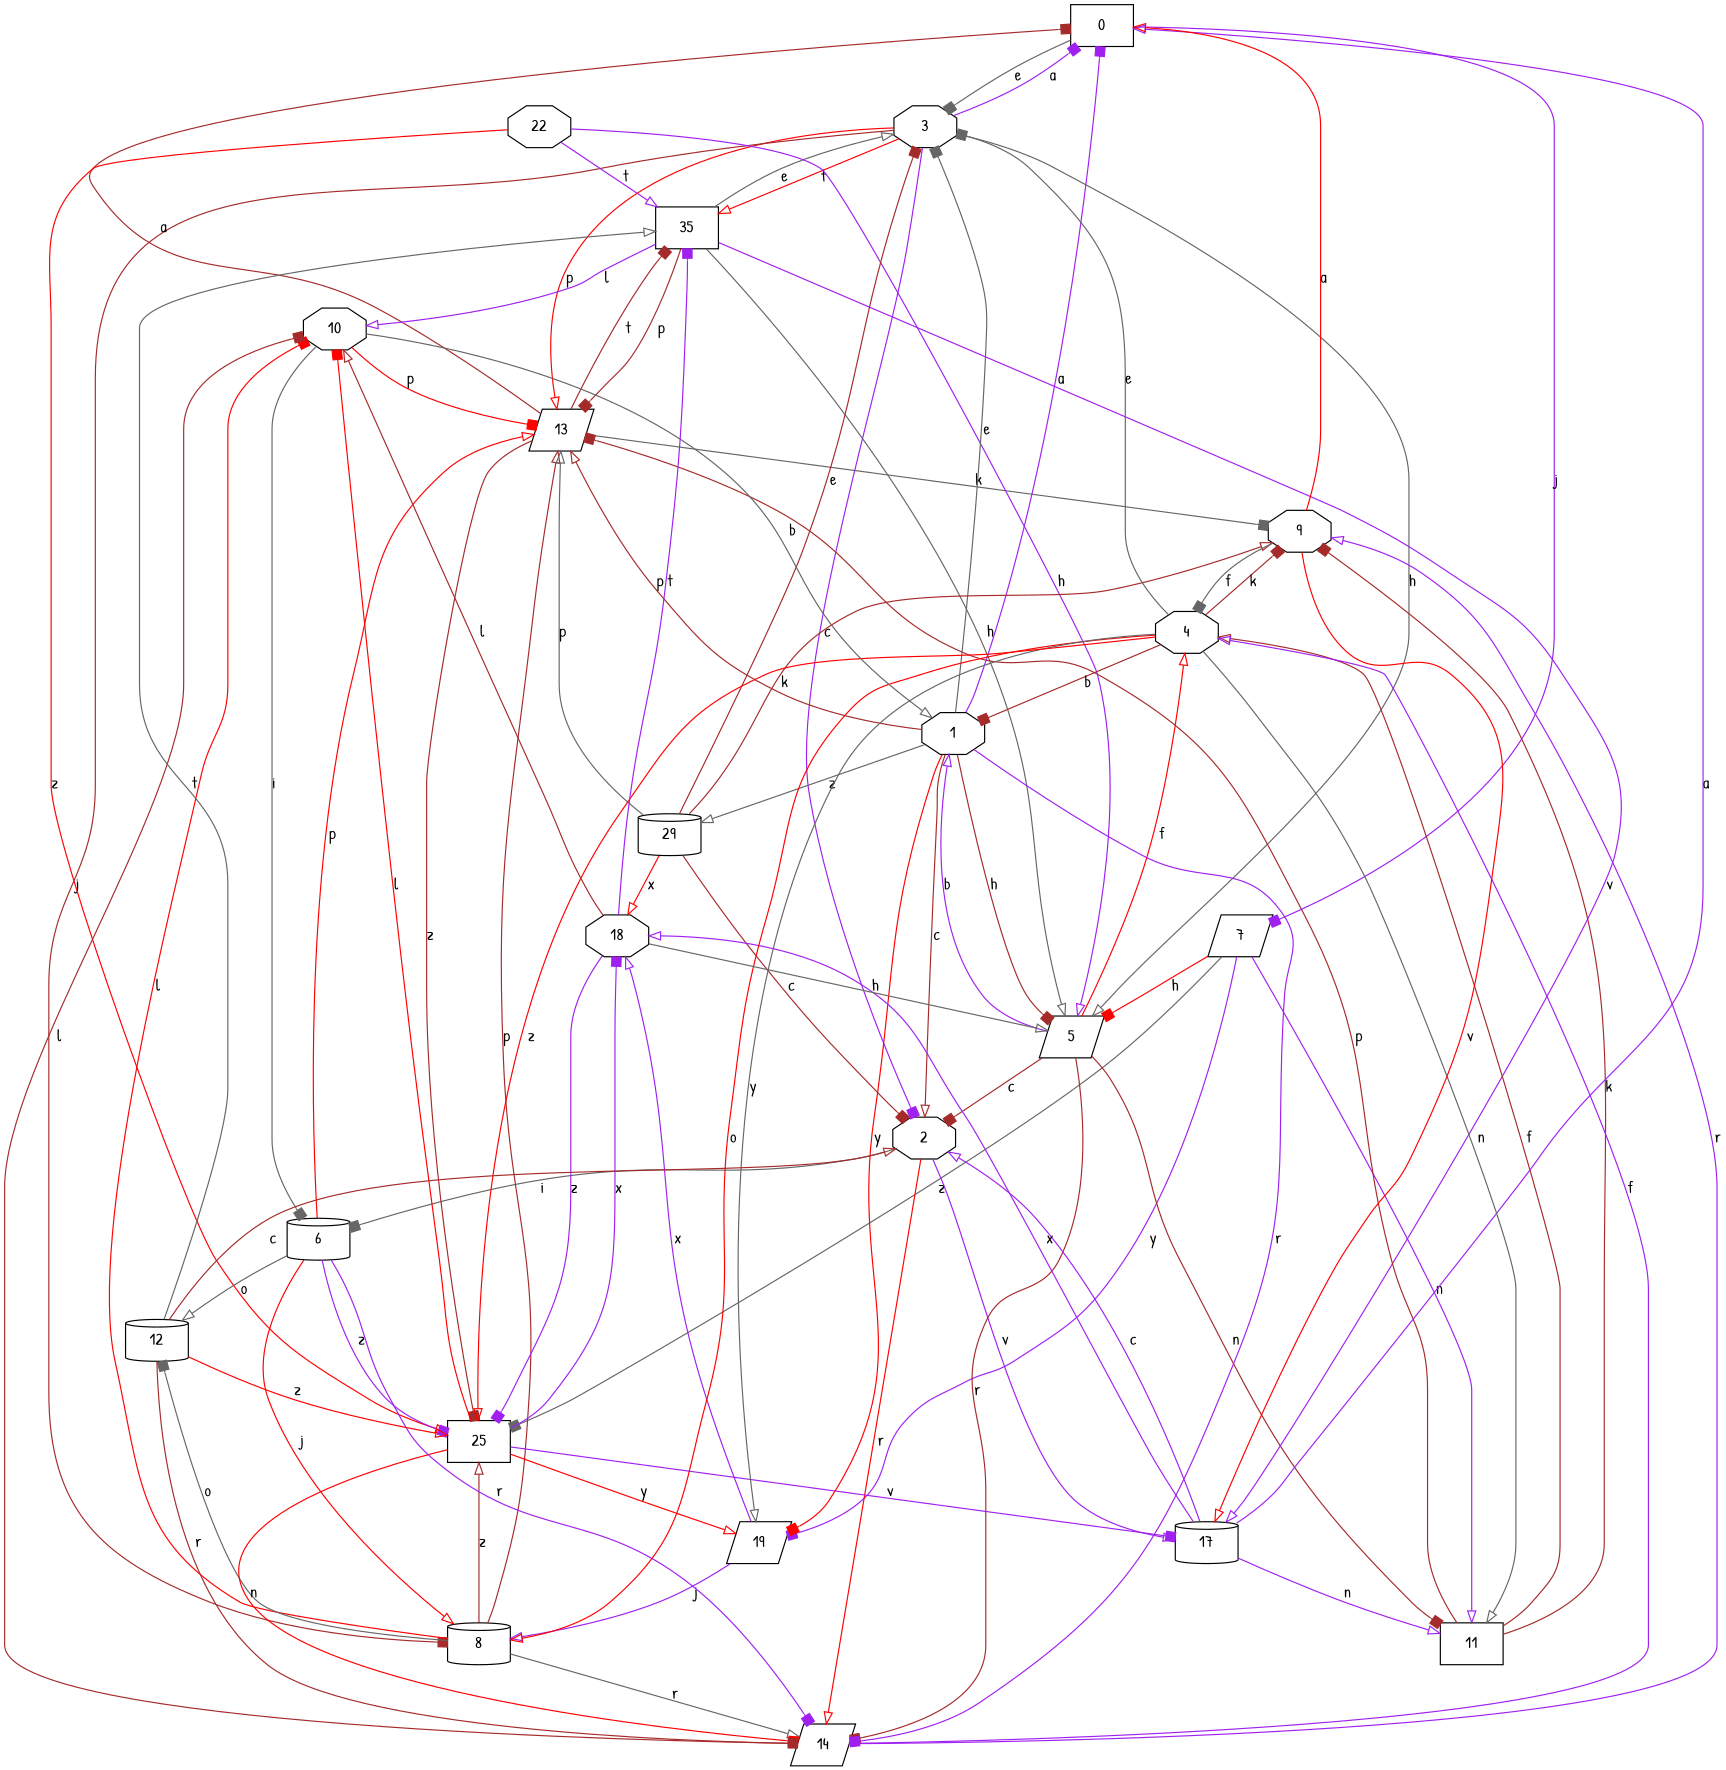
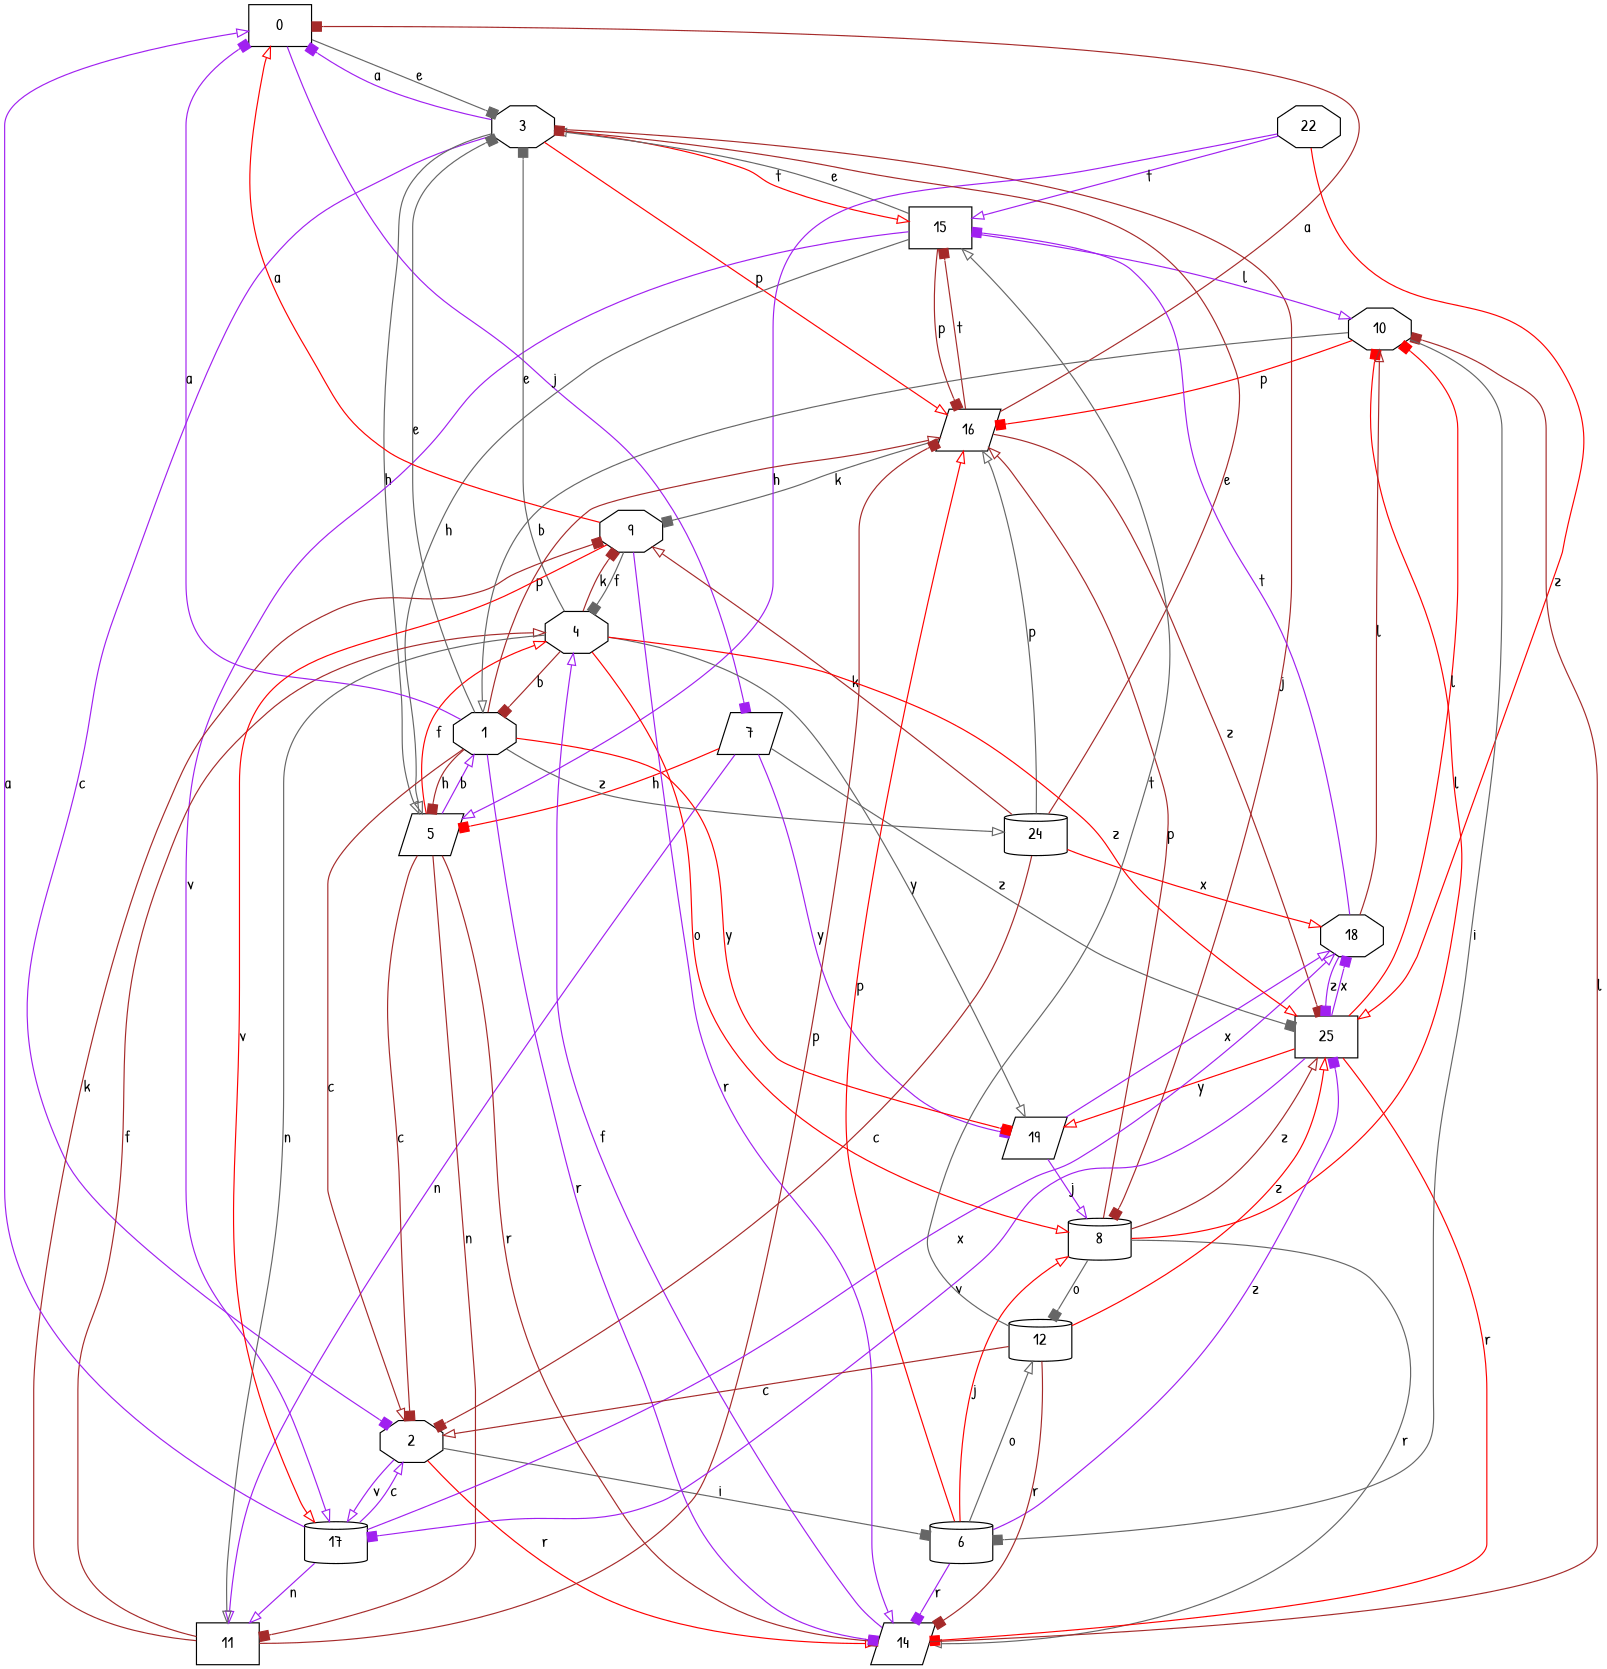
(687, 228) -> (940, 228)
(561, 430) -> (968, 430)
(670, 835) -> (1036, 835)
(842, 986) -> none
(1717, 1469) -> (726, 1099)
(254, 1593) -> (1488, 1340)
